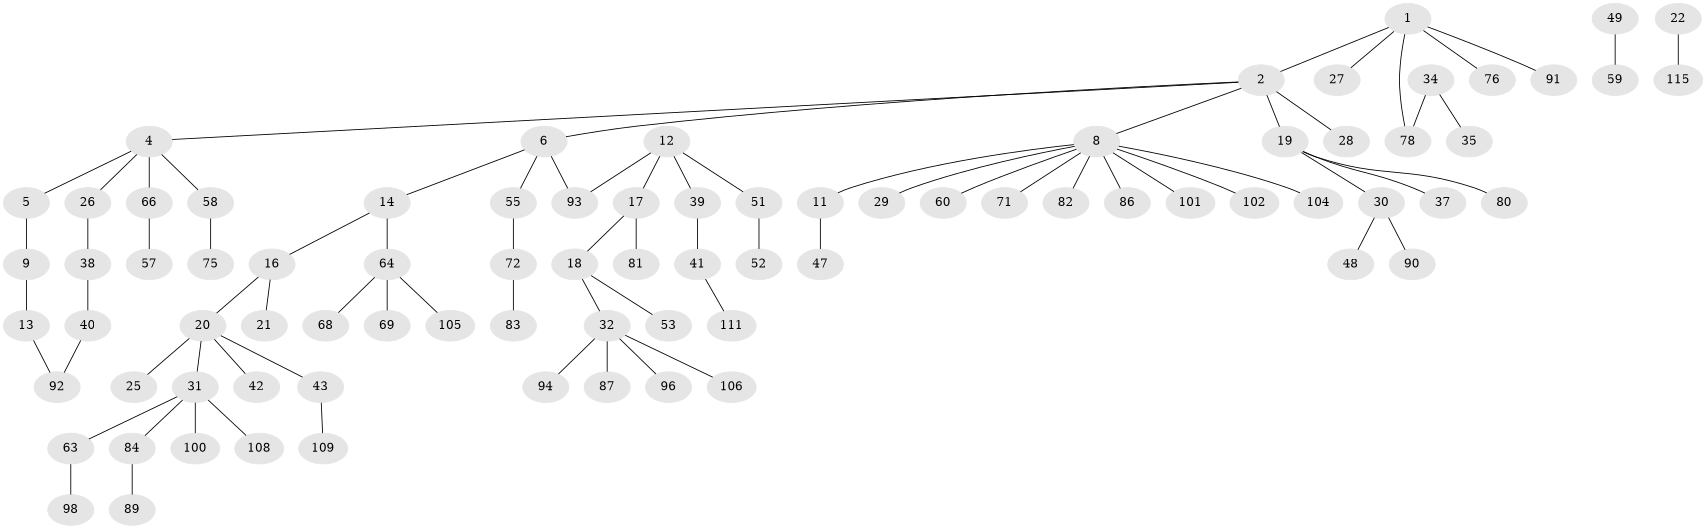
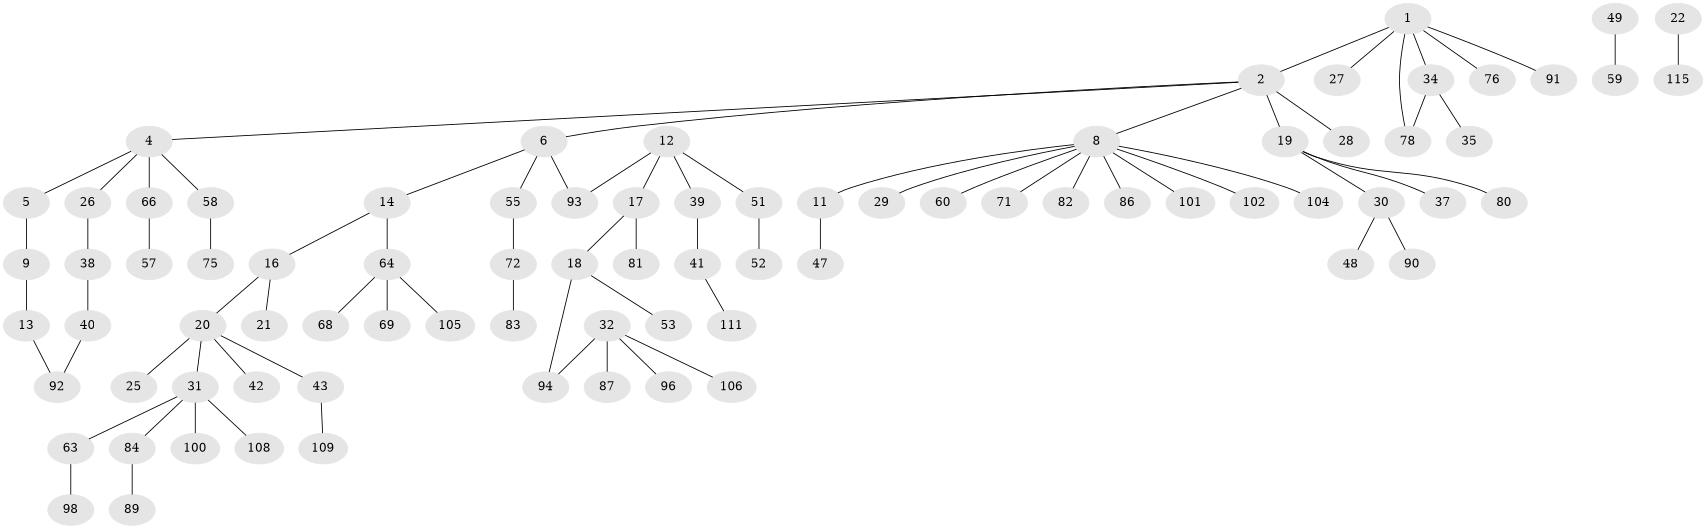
none -> (1419, 49)
(591, 295) -> (560, 326)
